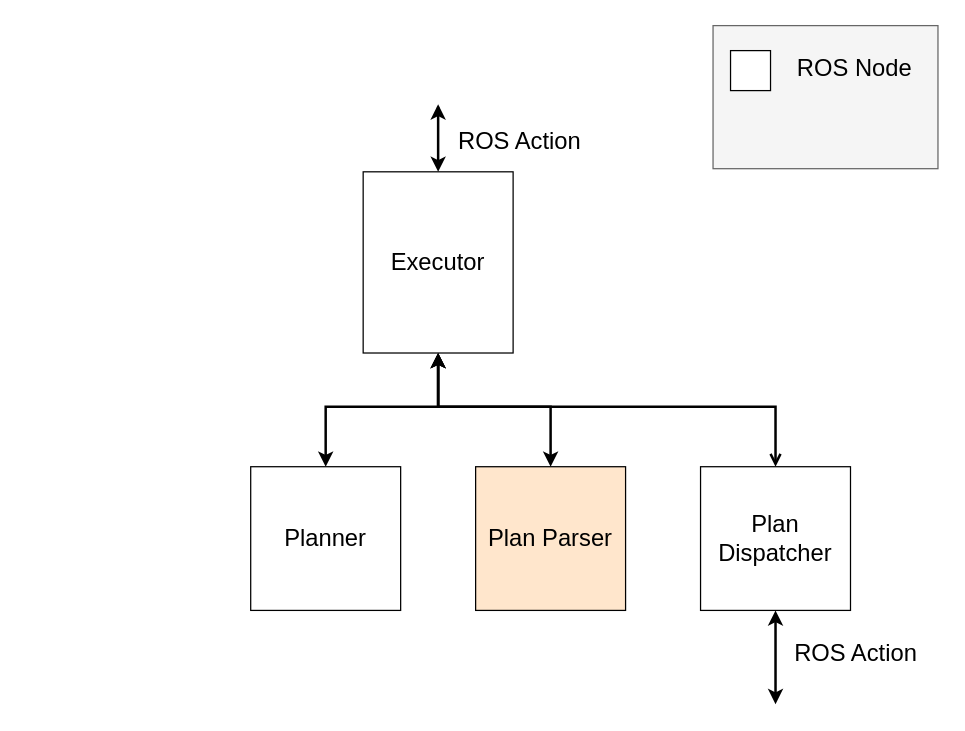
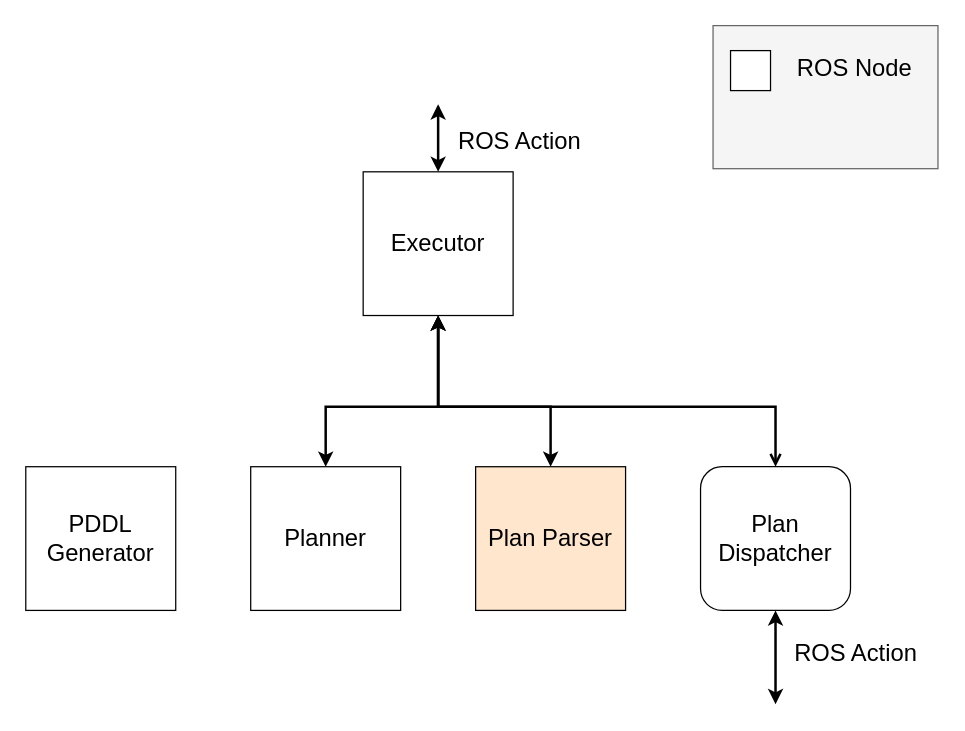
(438, 263) -> (438, 244)
none -> (101, 539)
(776, 539) -> (776, 539)
